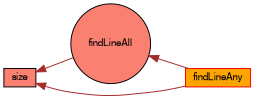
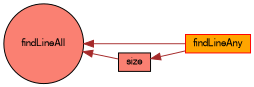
(59, 63) -> (105, 56)
